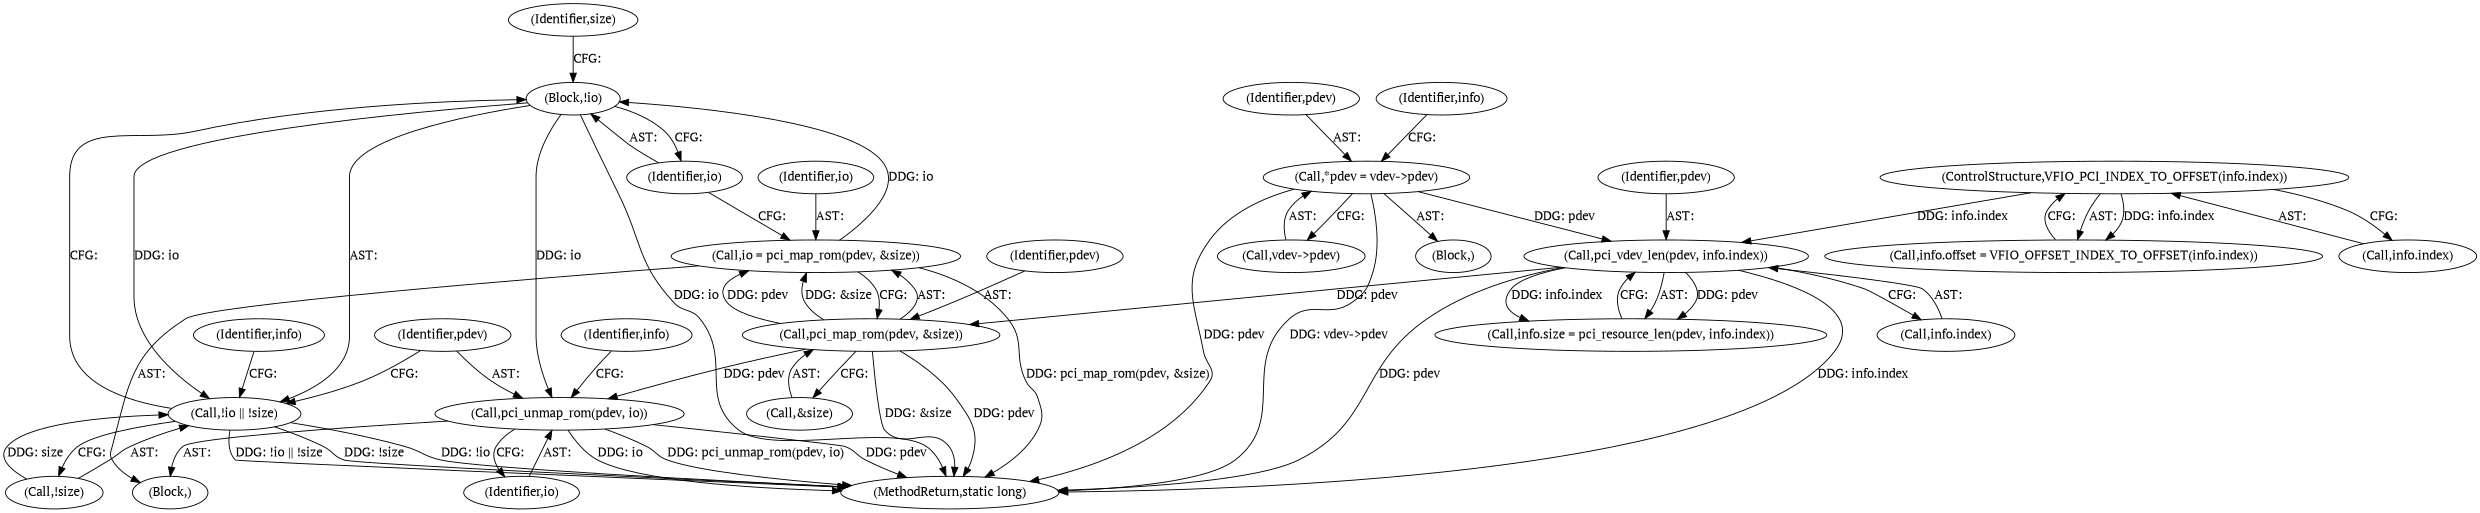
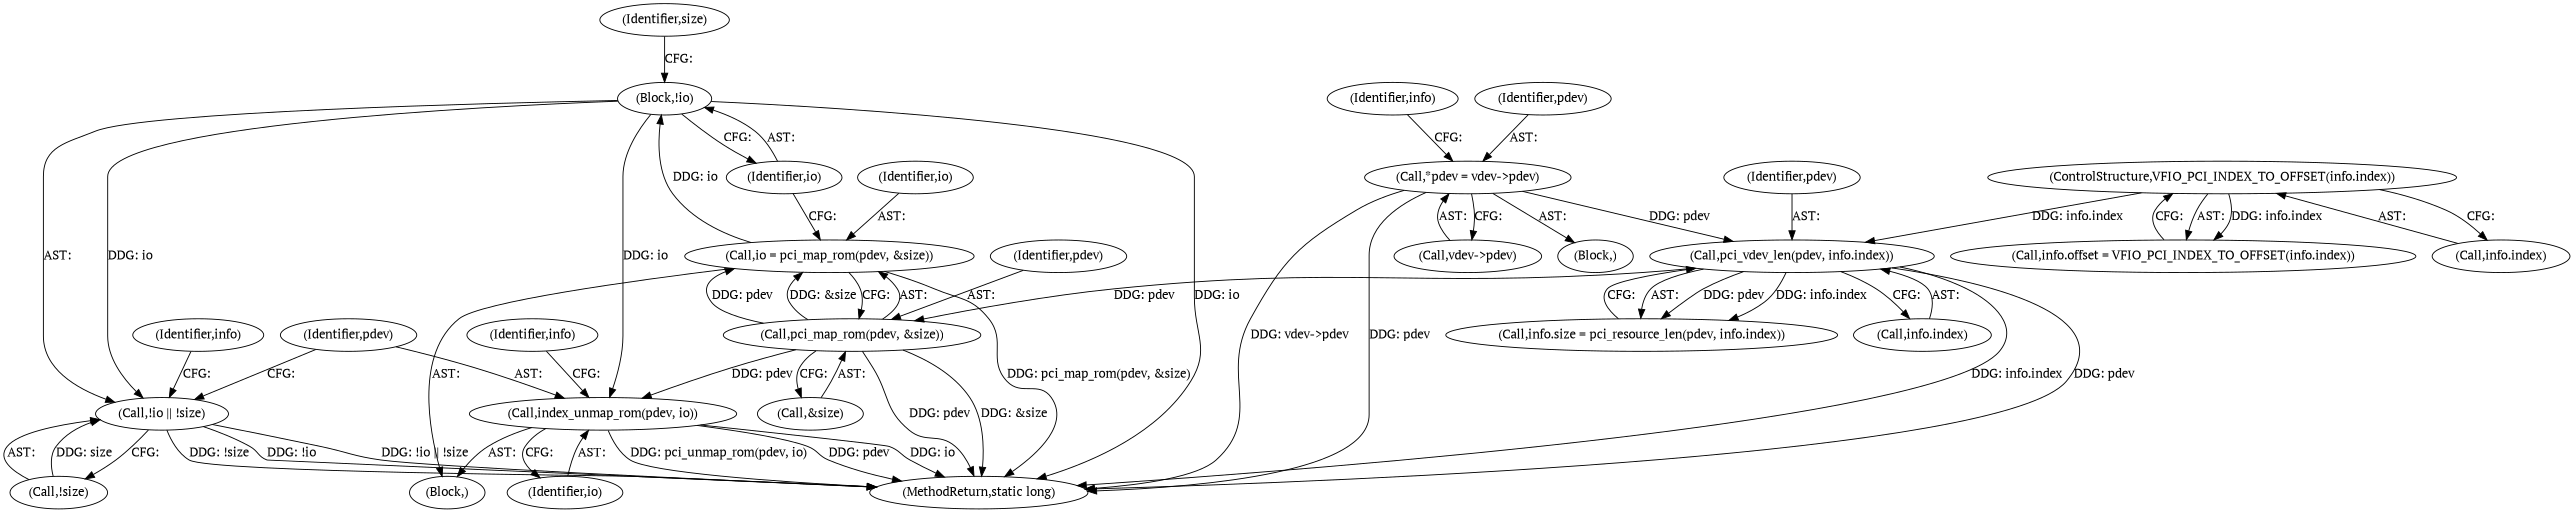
(135, 136) -> none
(2074, 256) -> (2183, 256)
(560, 414) -> (603, 414)
